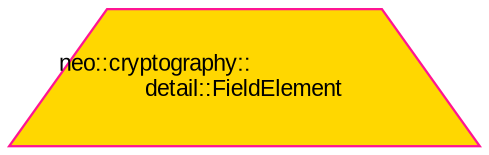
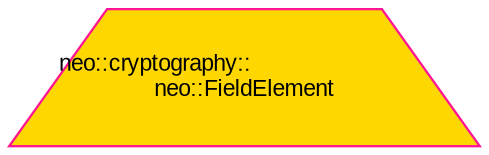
(244, 78) -> (244, 78)
